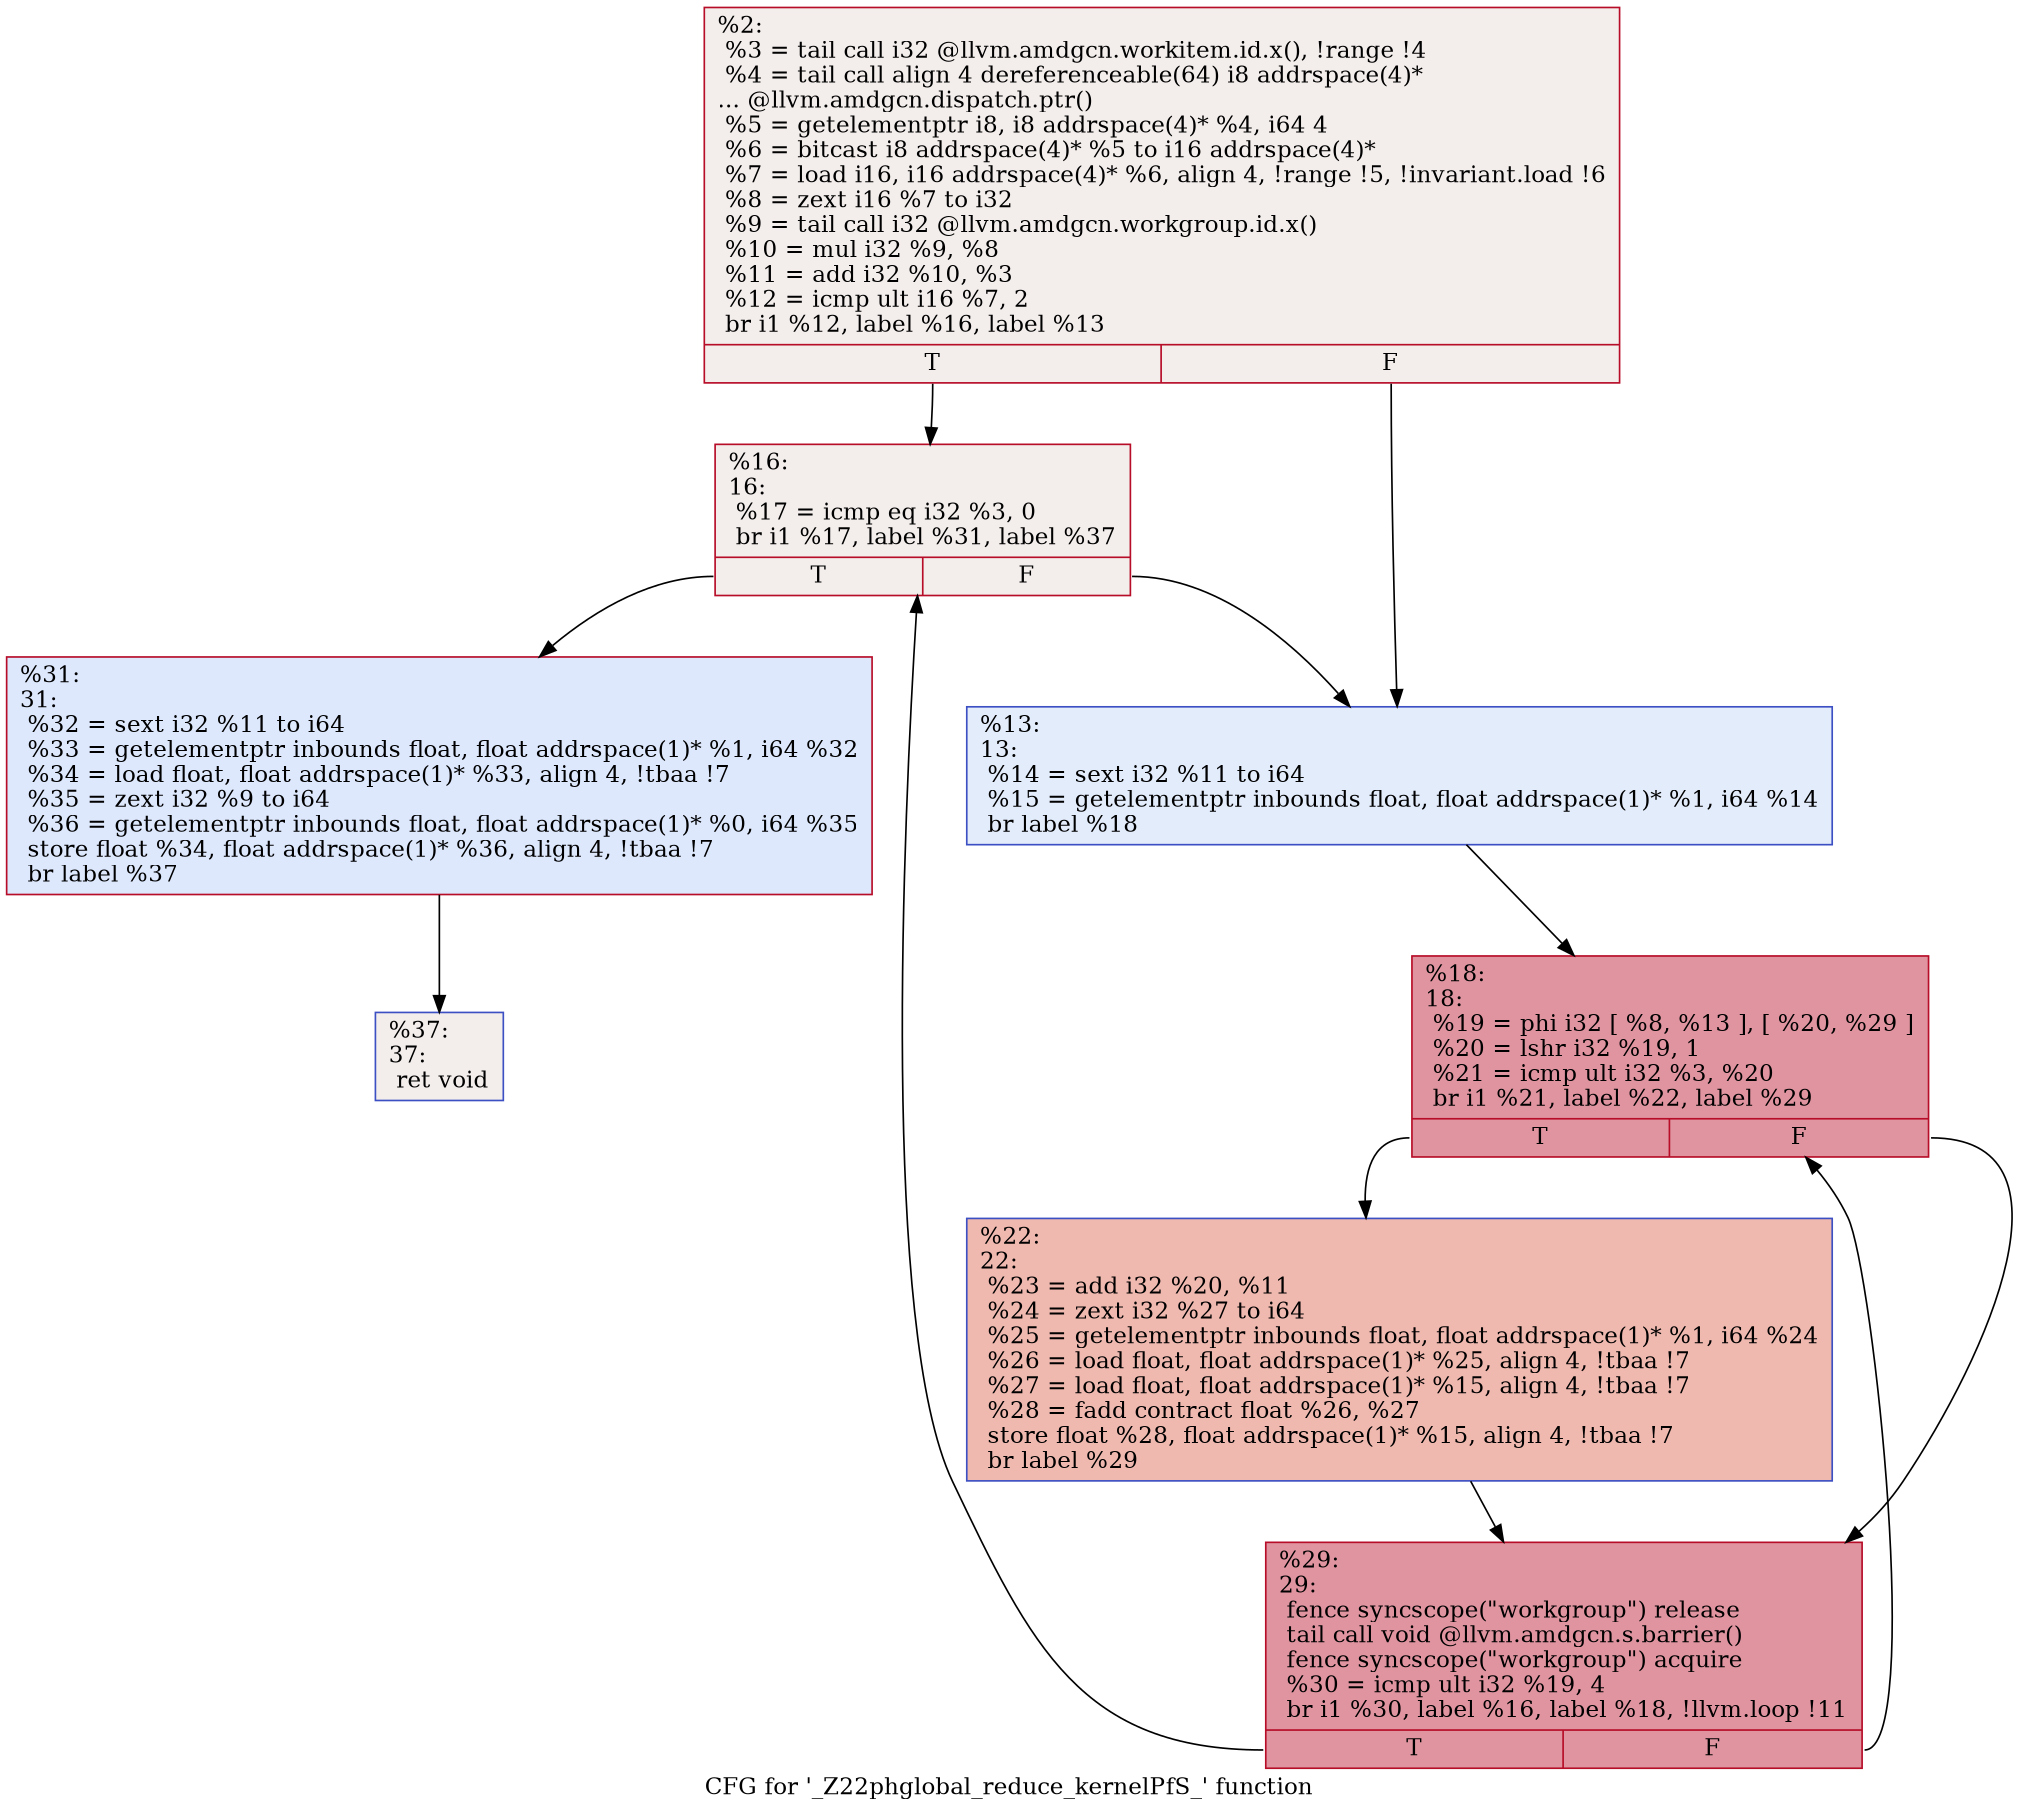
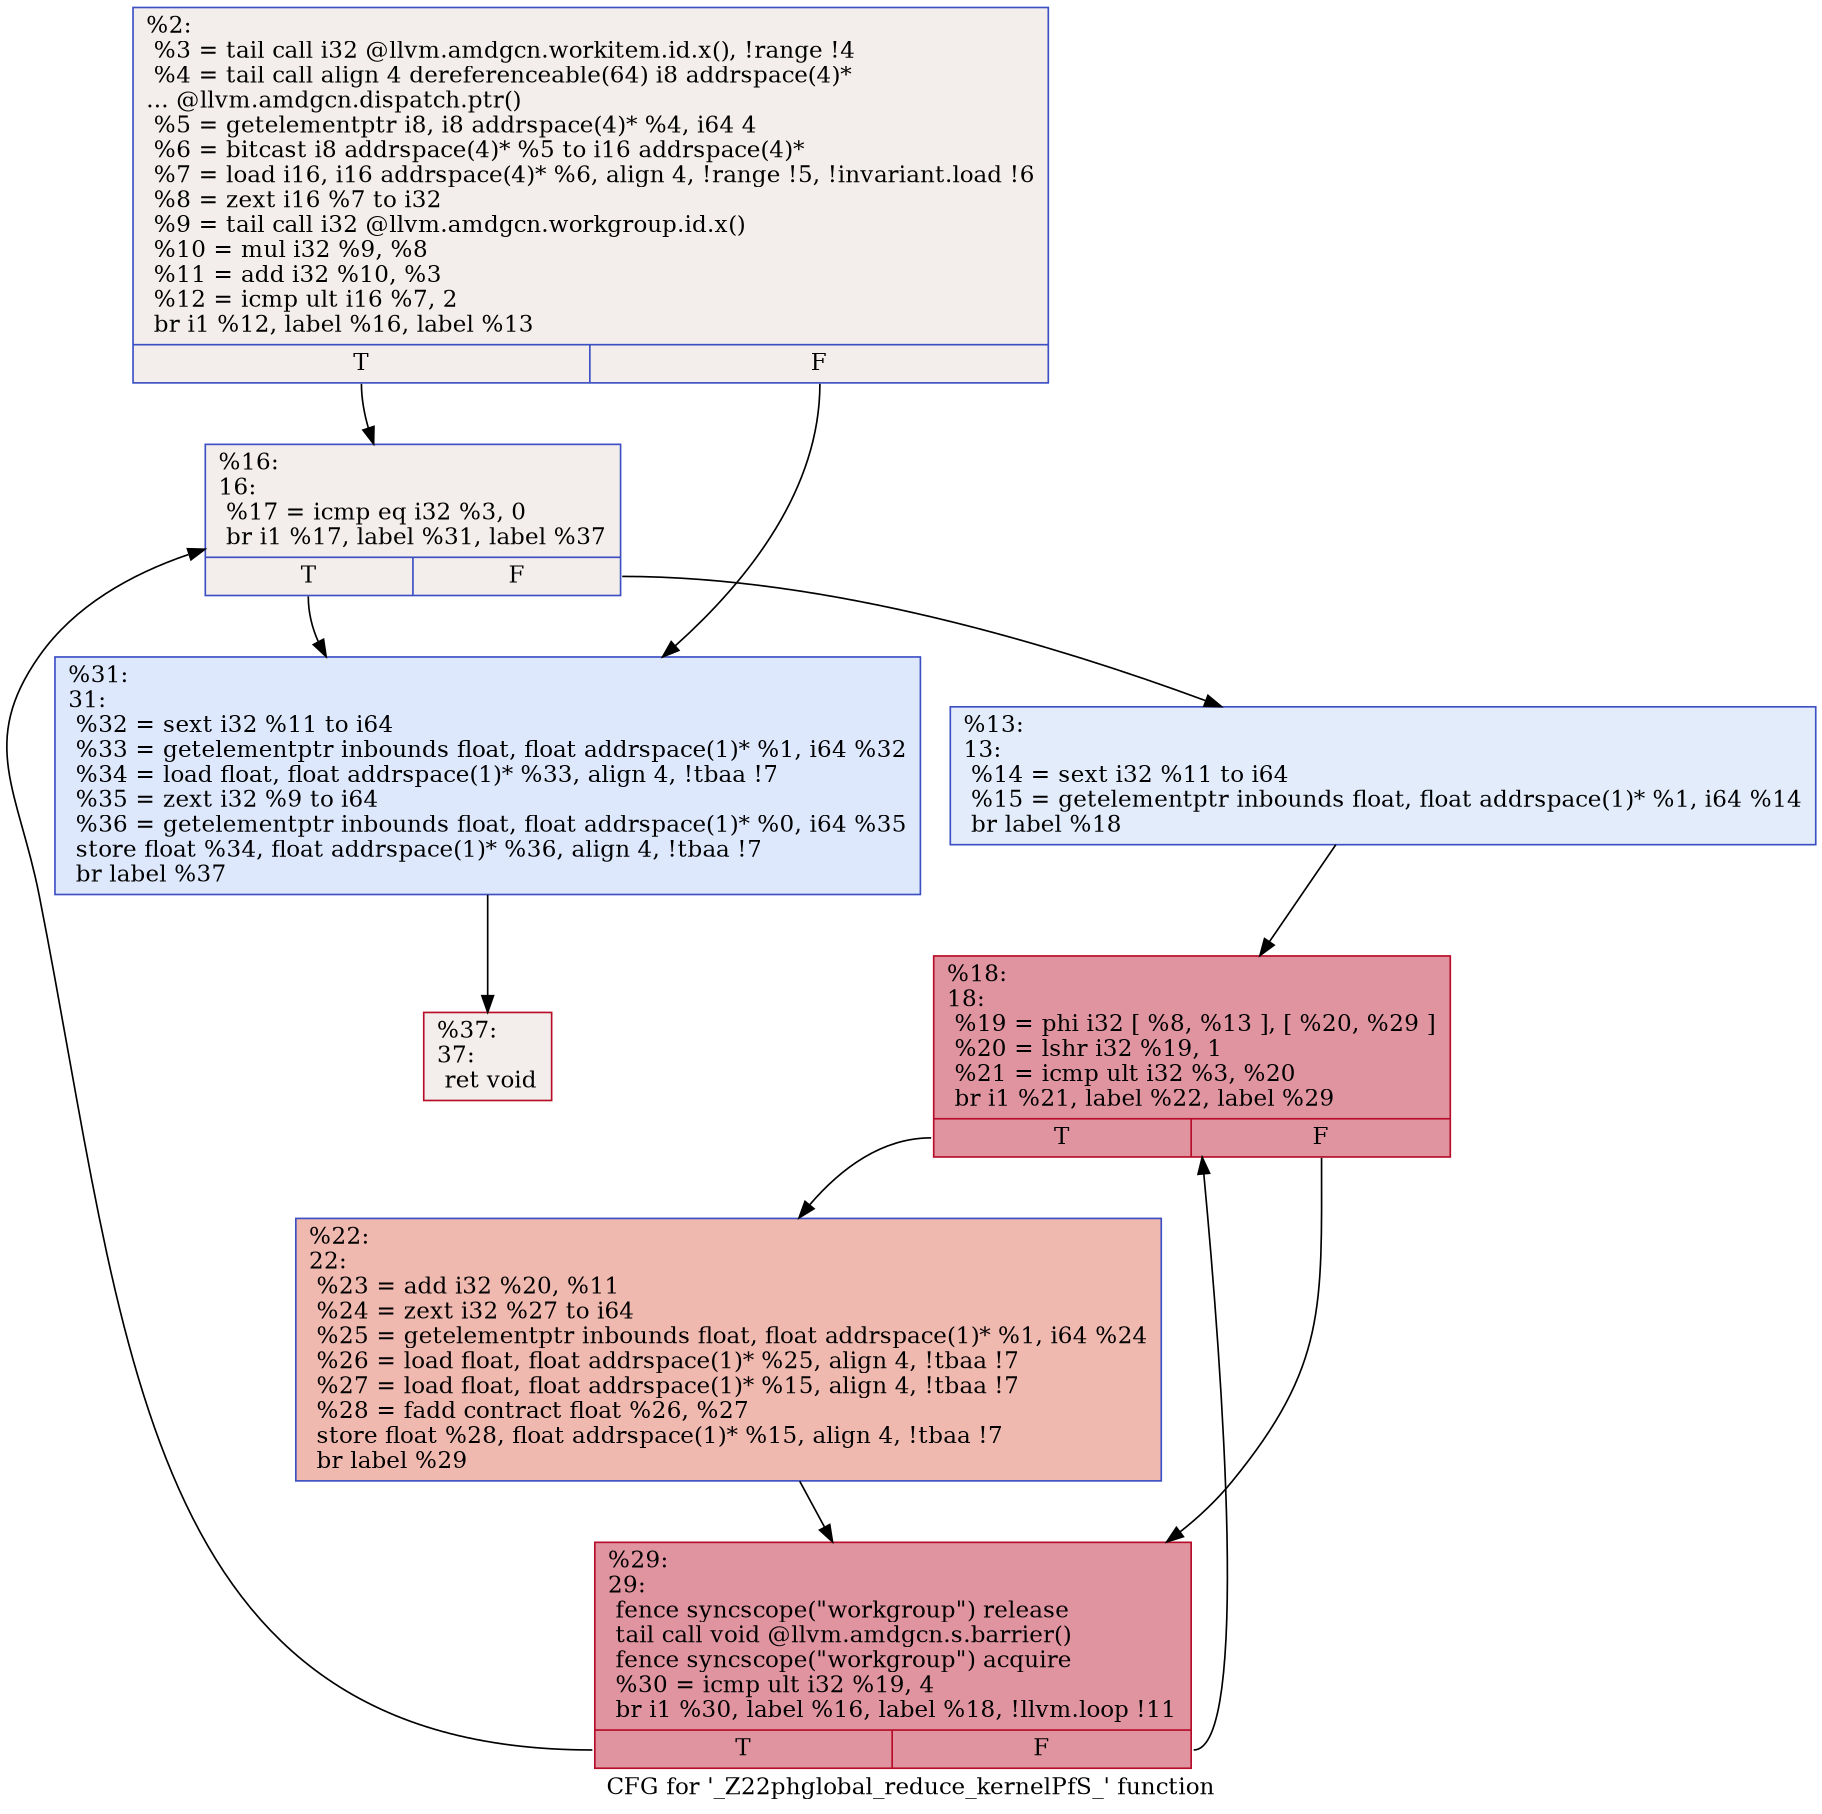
(1162, 195) -> (591, 195)
(923, 520) -> (413, 520)
(1393, 537) -> (775, 529)
(439, 776) -> (488, 776)
(439, 1056) -> (488, 1056)
